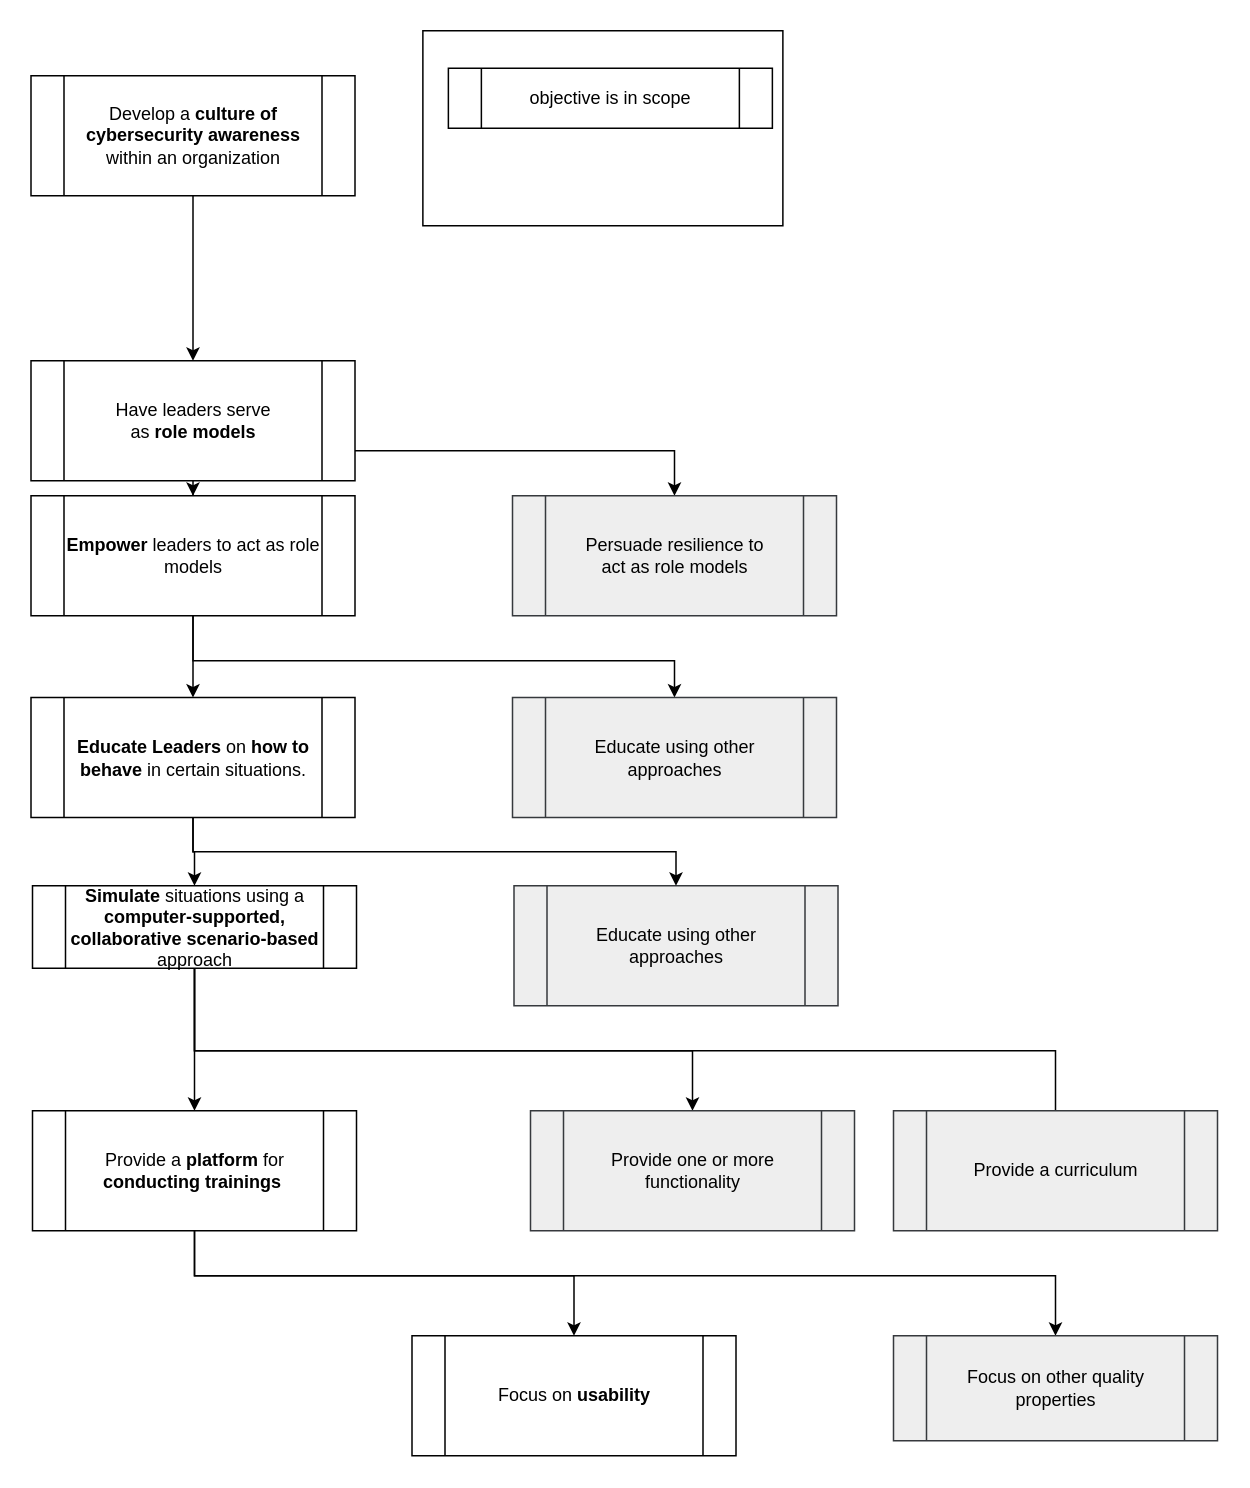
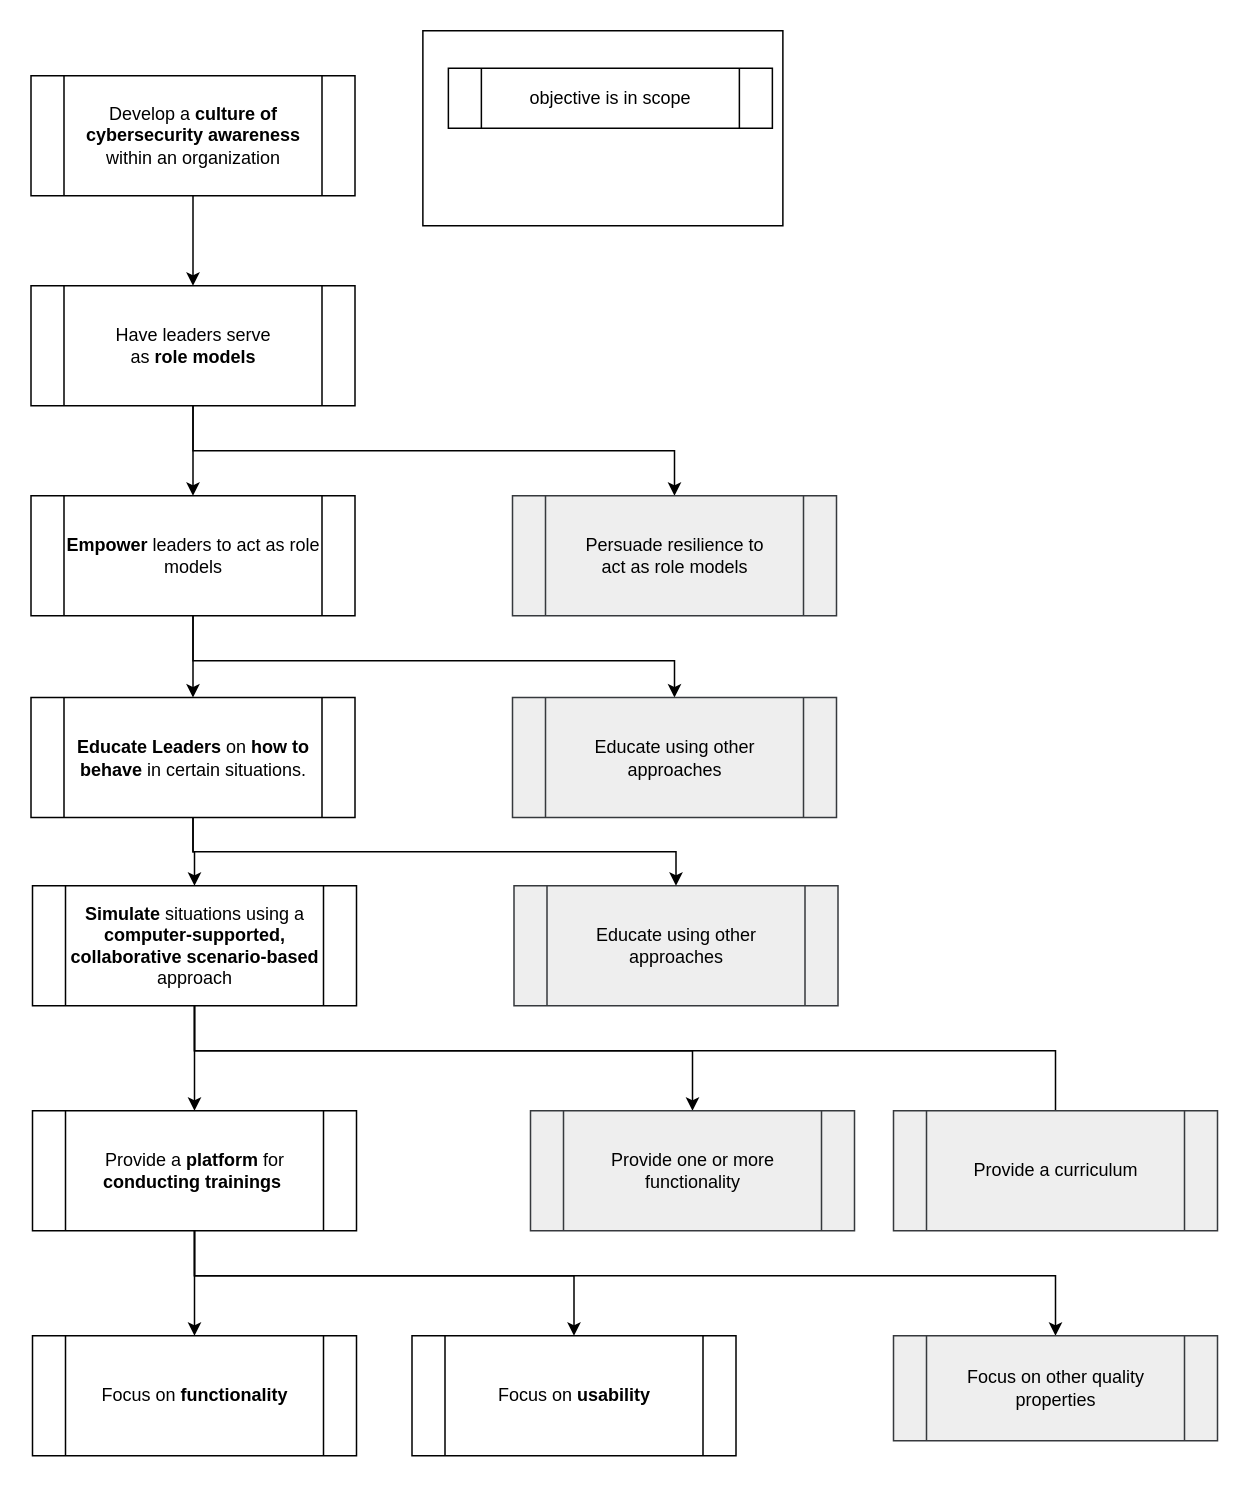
(193, 421) -> (193, 346)
(194, 927) -> (194, 946)
none -> (194, 1302)
none -> (194, 1396)
